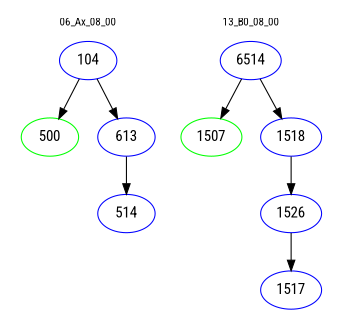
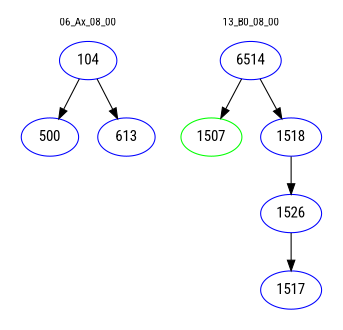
(50, 137) -> (50, 137)
(126, 214) -> none
